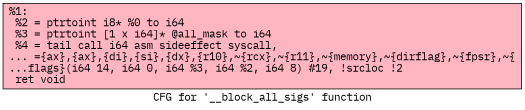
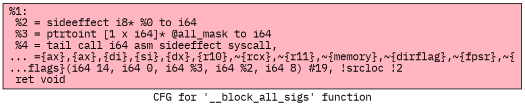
(97, 23) -> (103, 23)
